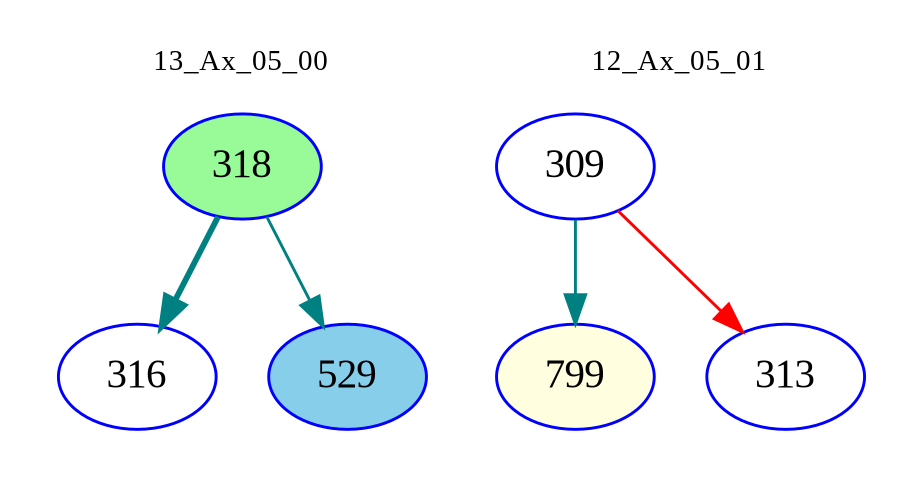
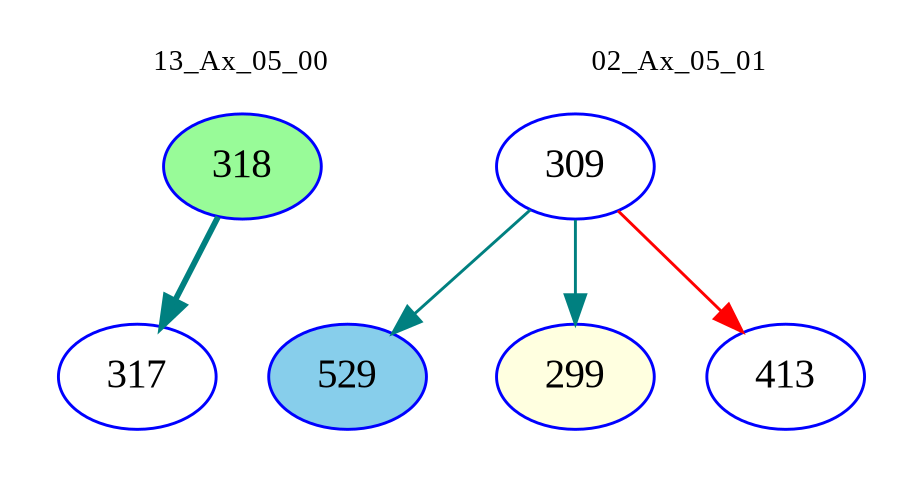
(681, 63) -> (681, 63)
(288, 259) -> (493, 244)
(137, 377) -> (137, 377)
(575, 377) -> (575, 377)
(786, 377) -> (786, 377)
